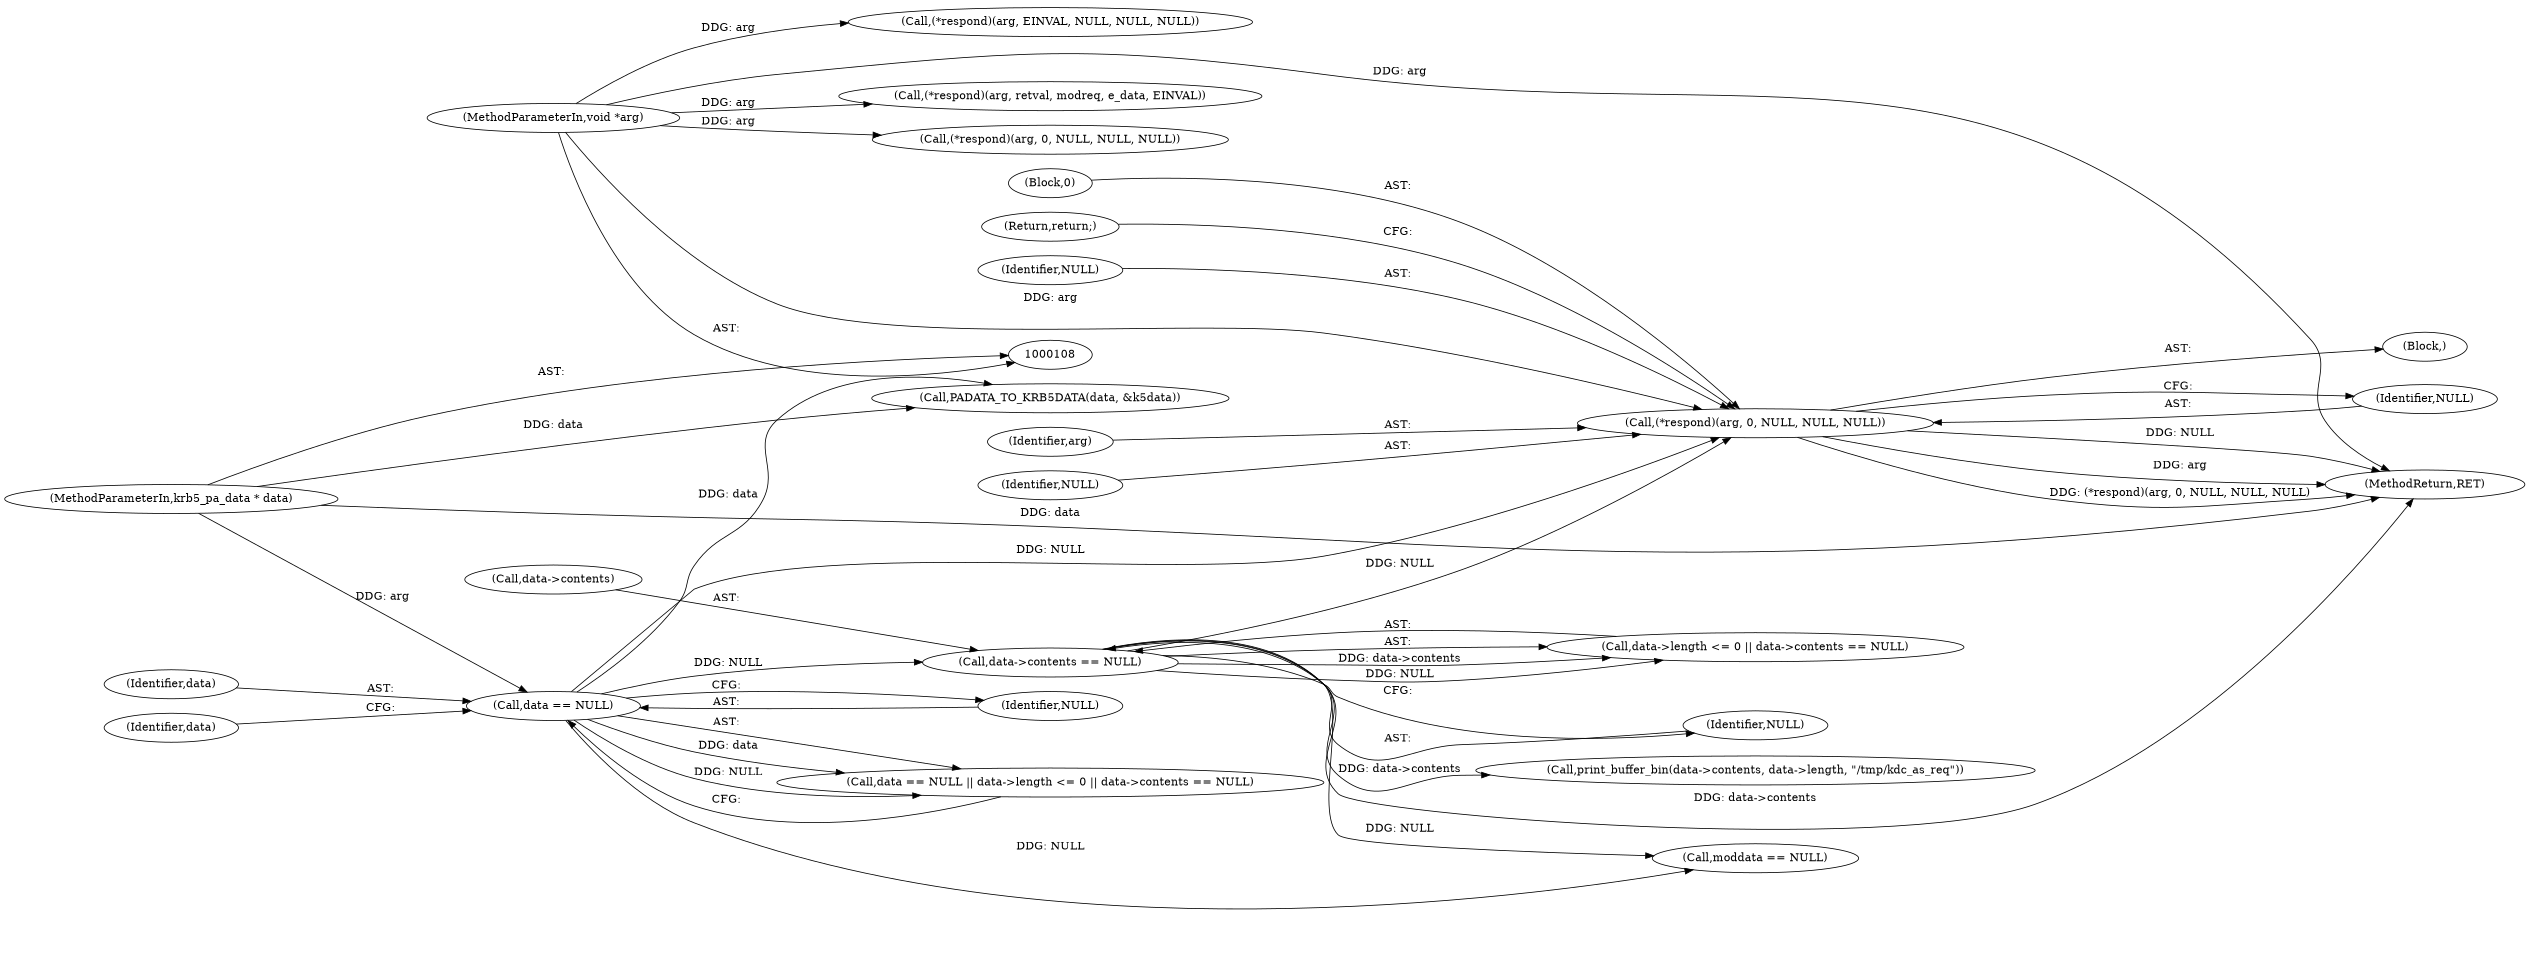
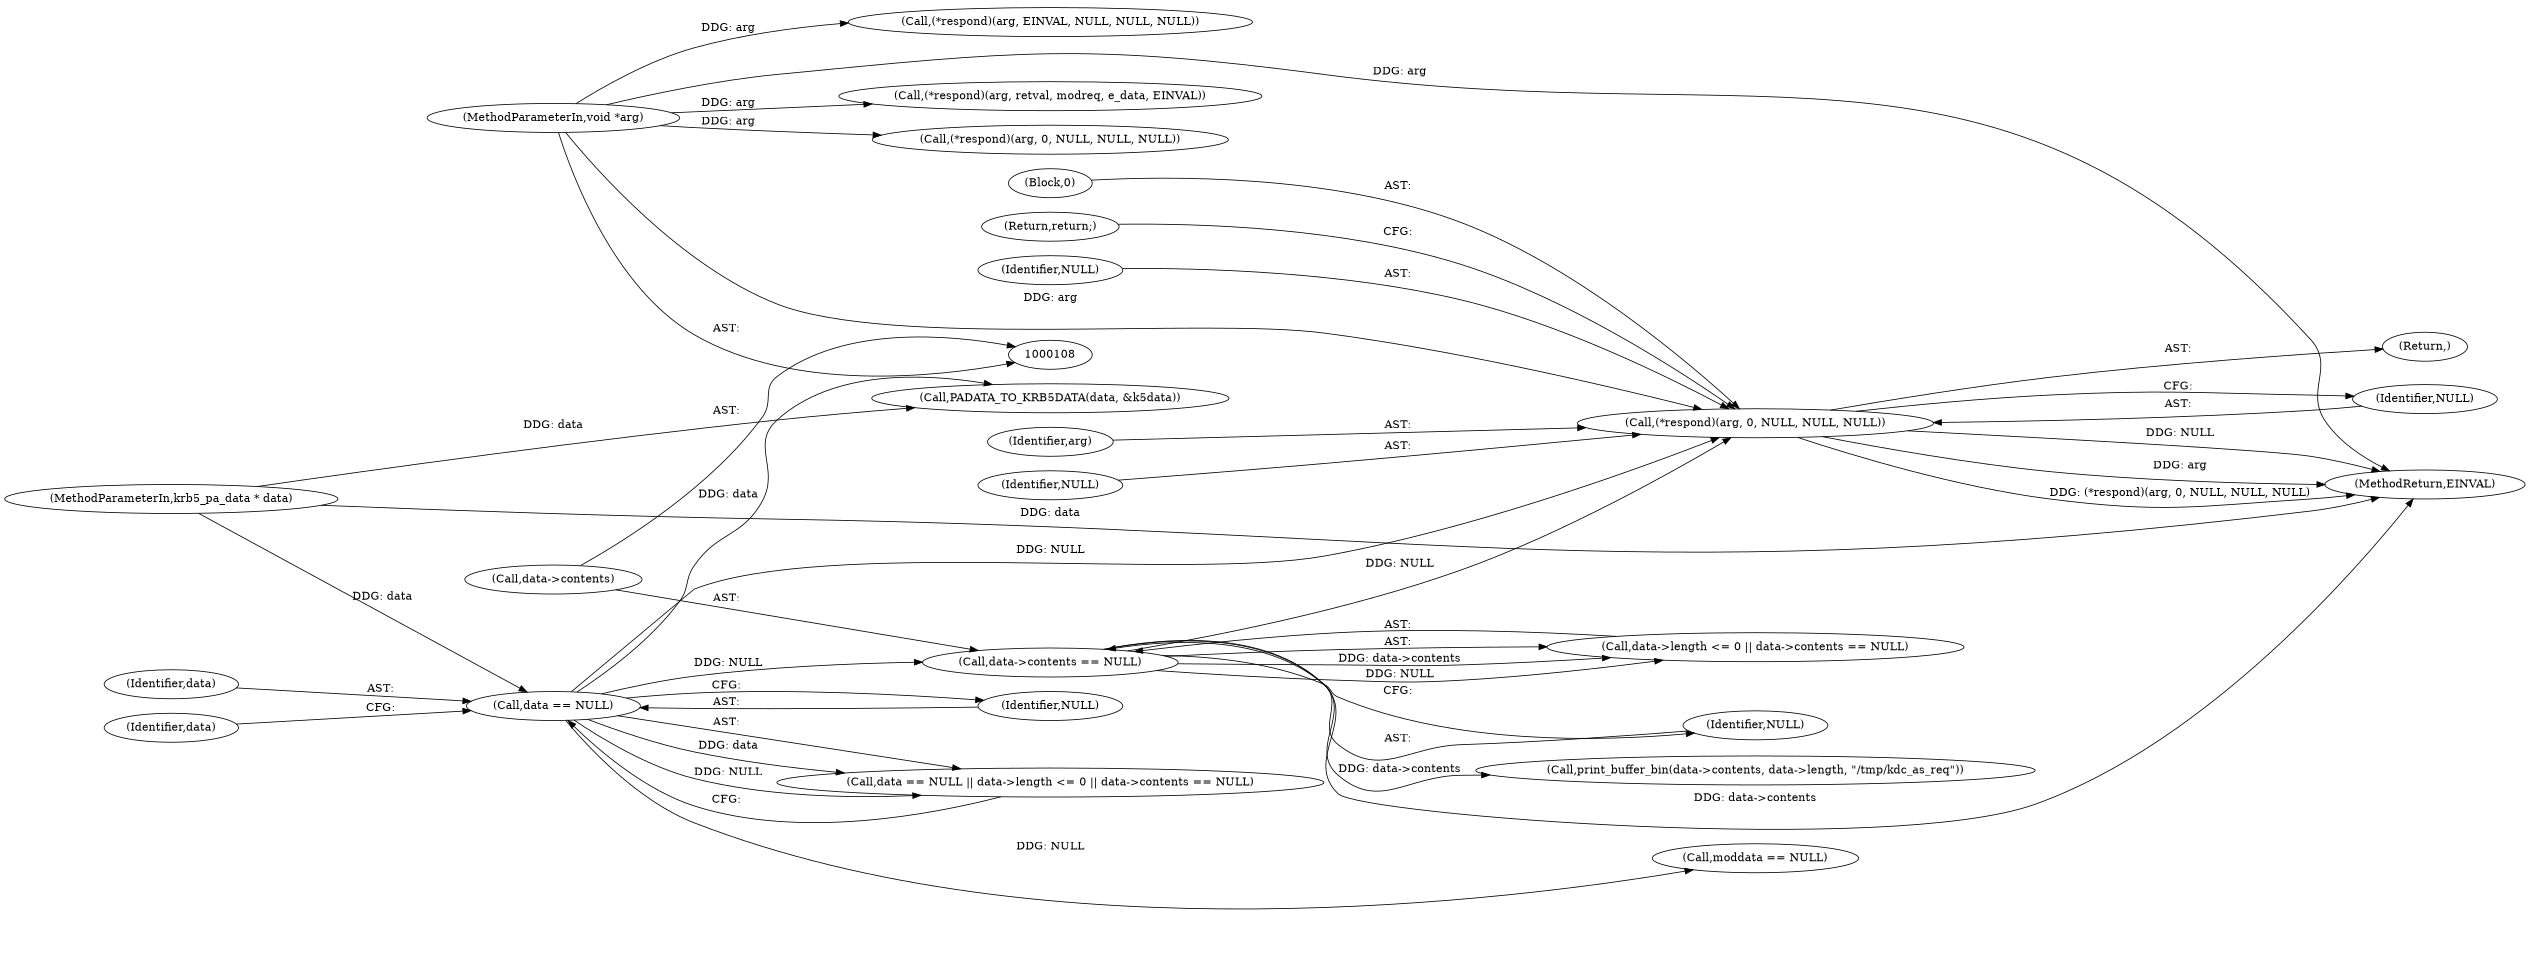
(2425, 347) -> (2425, 347)
(598, 387) -> (768, 395)
(2425, 484) -> (2425, 484)
(383, 597) -> (383, 597)
(1329, 798) -> none
